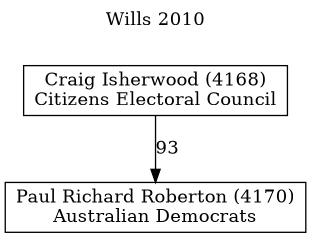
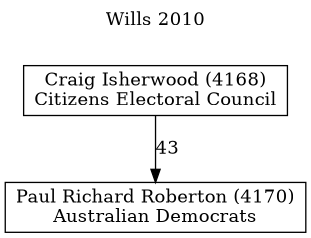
(168, 149) -> (168, 149)
